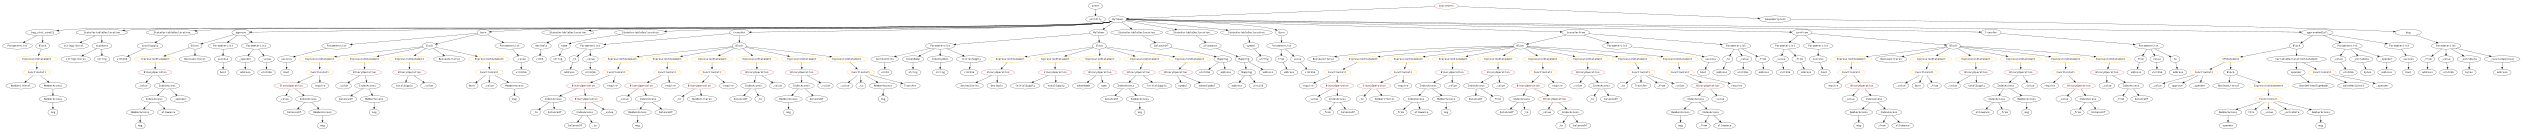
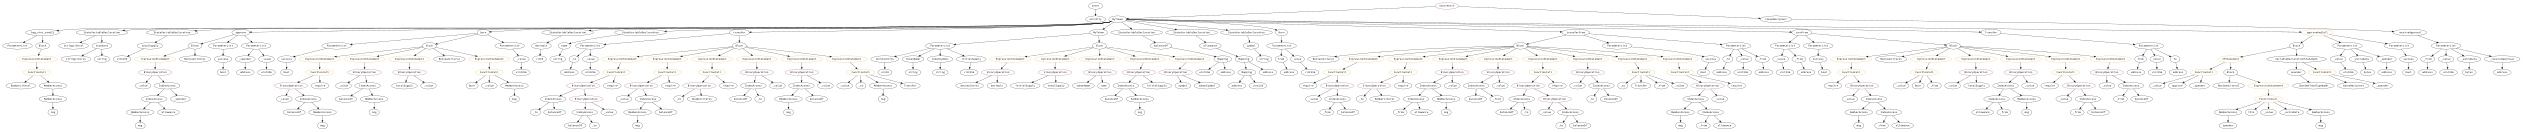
(2317, 33) -> (2317, 33)
(2408, 33) -> (2410, 33)
